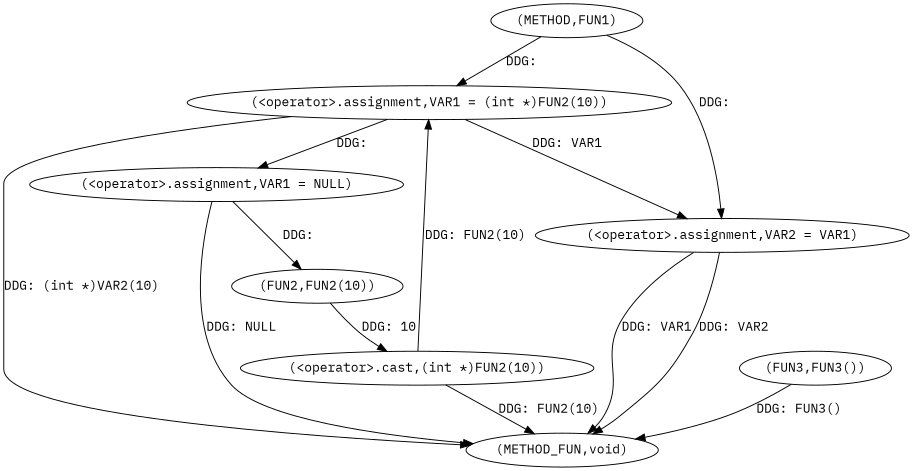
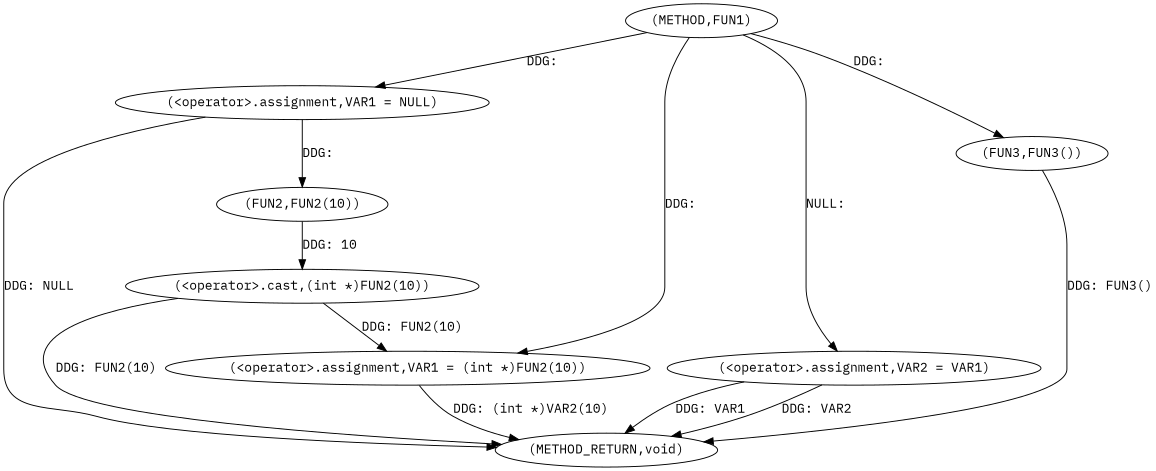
none -> (876, 77)
(718, 103) -> (830, 204)
(327, 142) -> (516, 59)
(572, 167) -> none
(562, 450) -> (606, 450)
